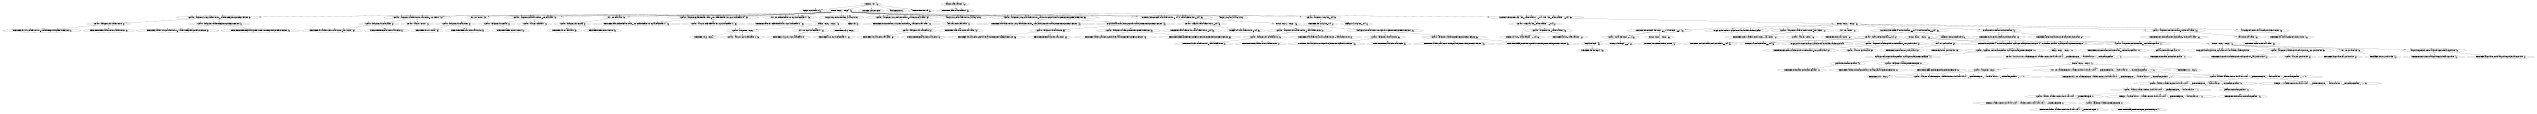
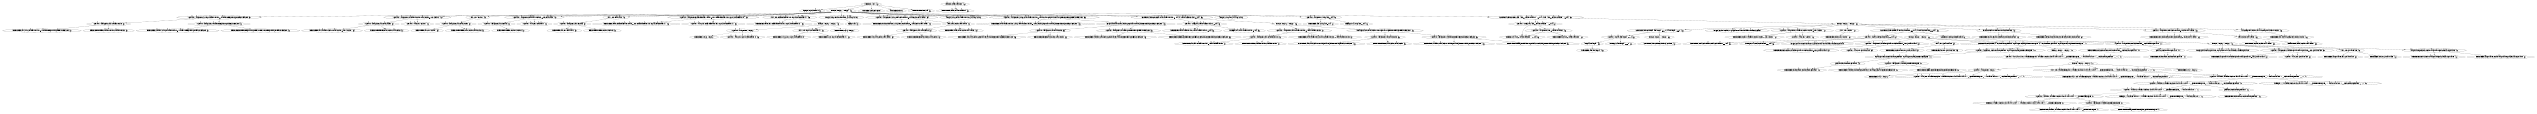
none -> (2302, 44)
